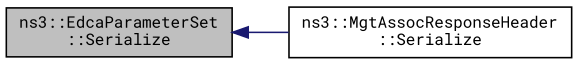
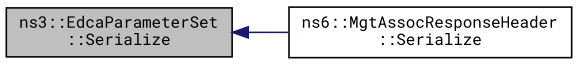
(430, 32) -> (430, 32)
